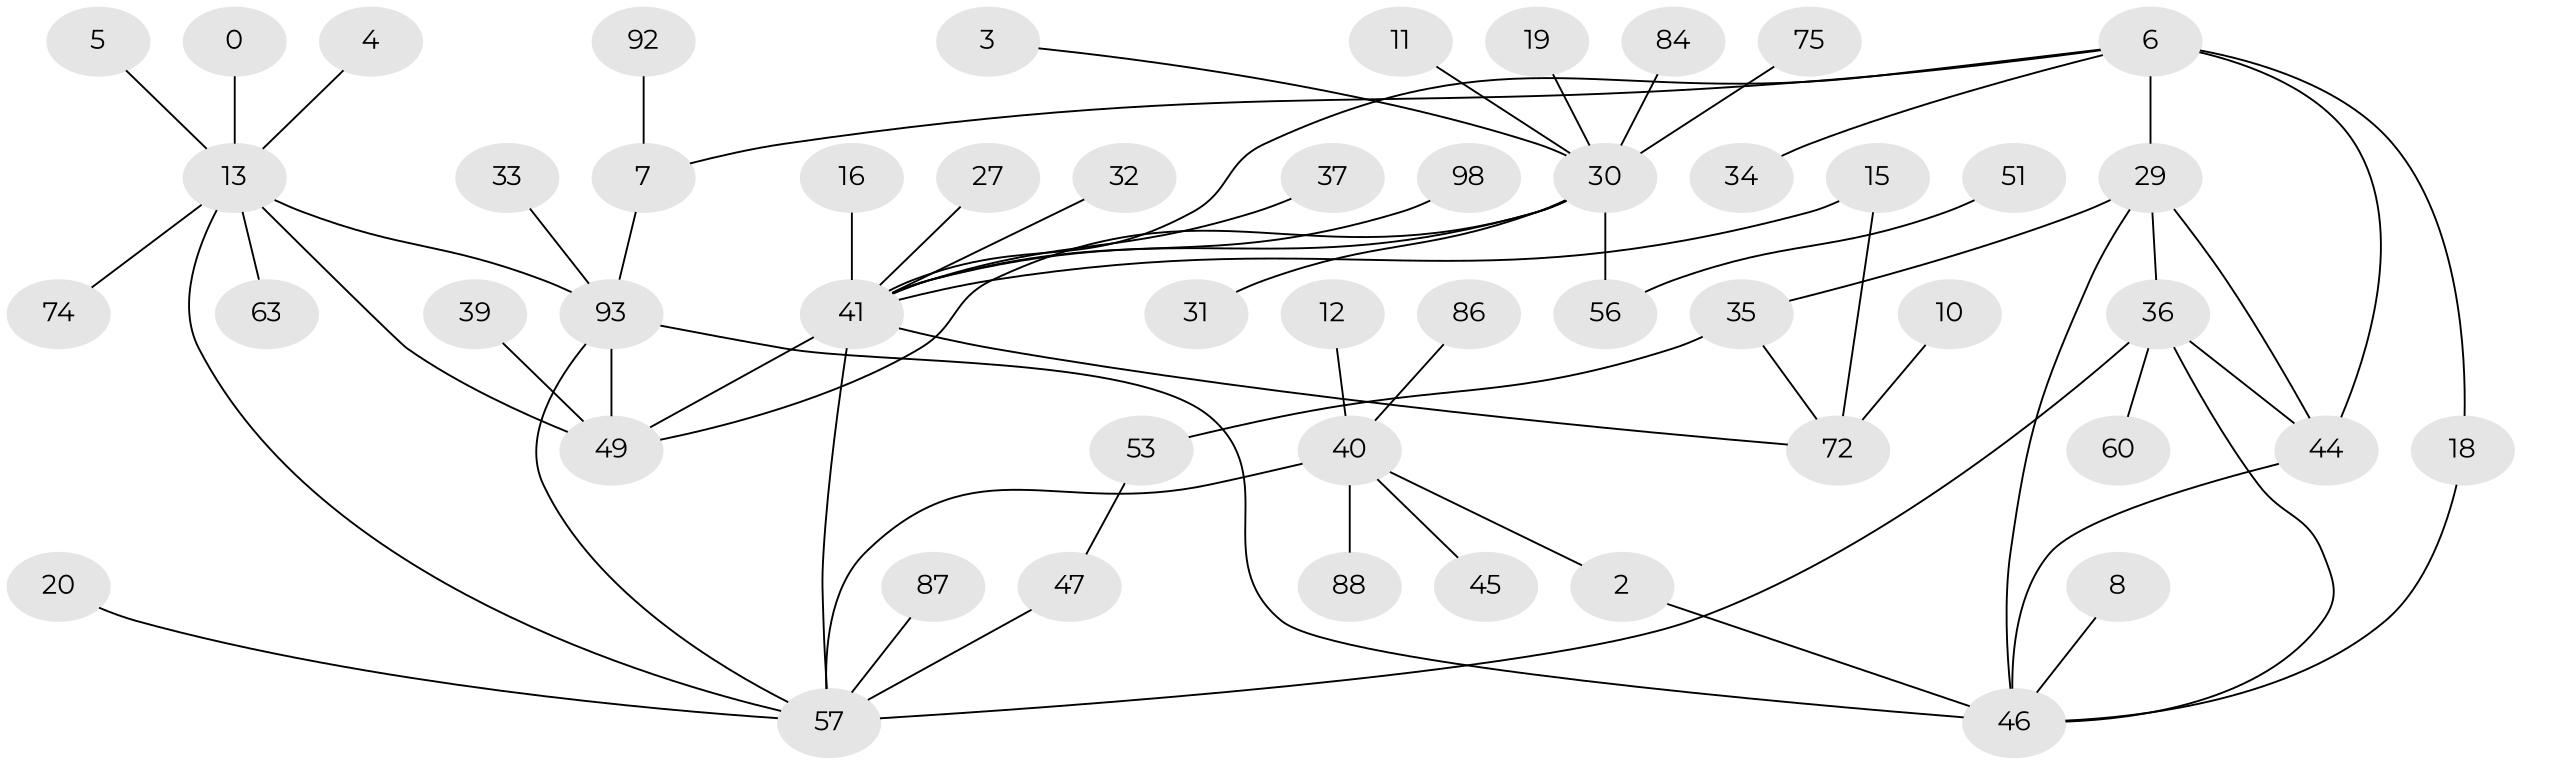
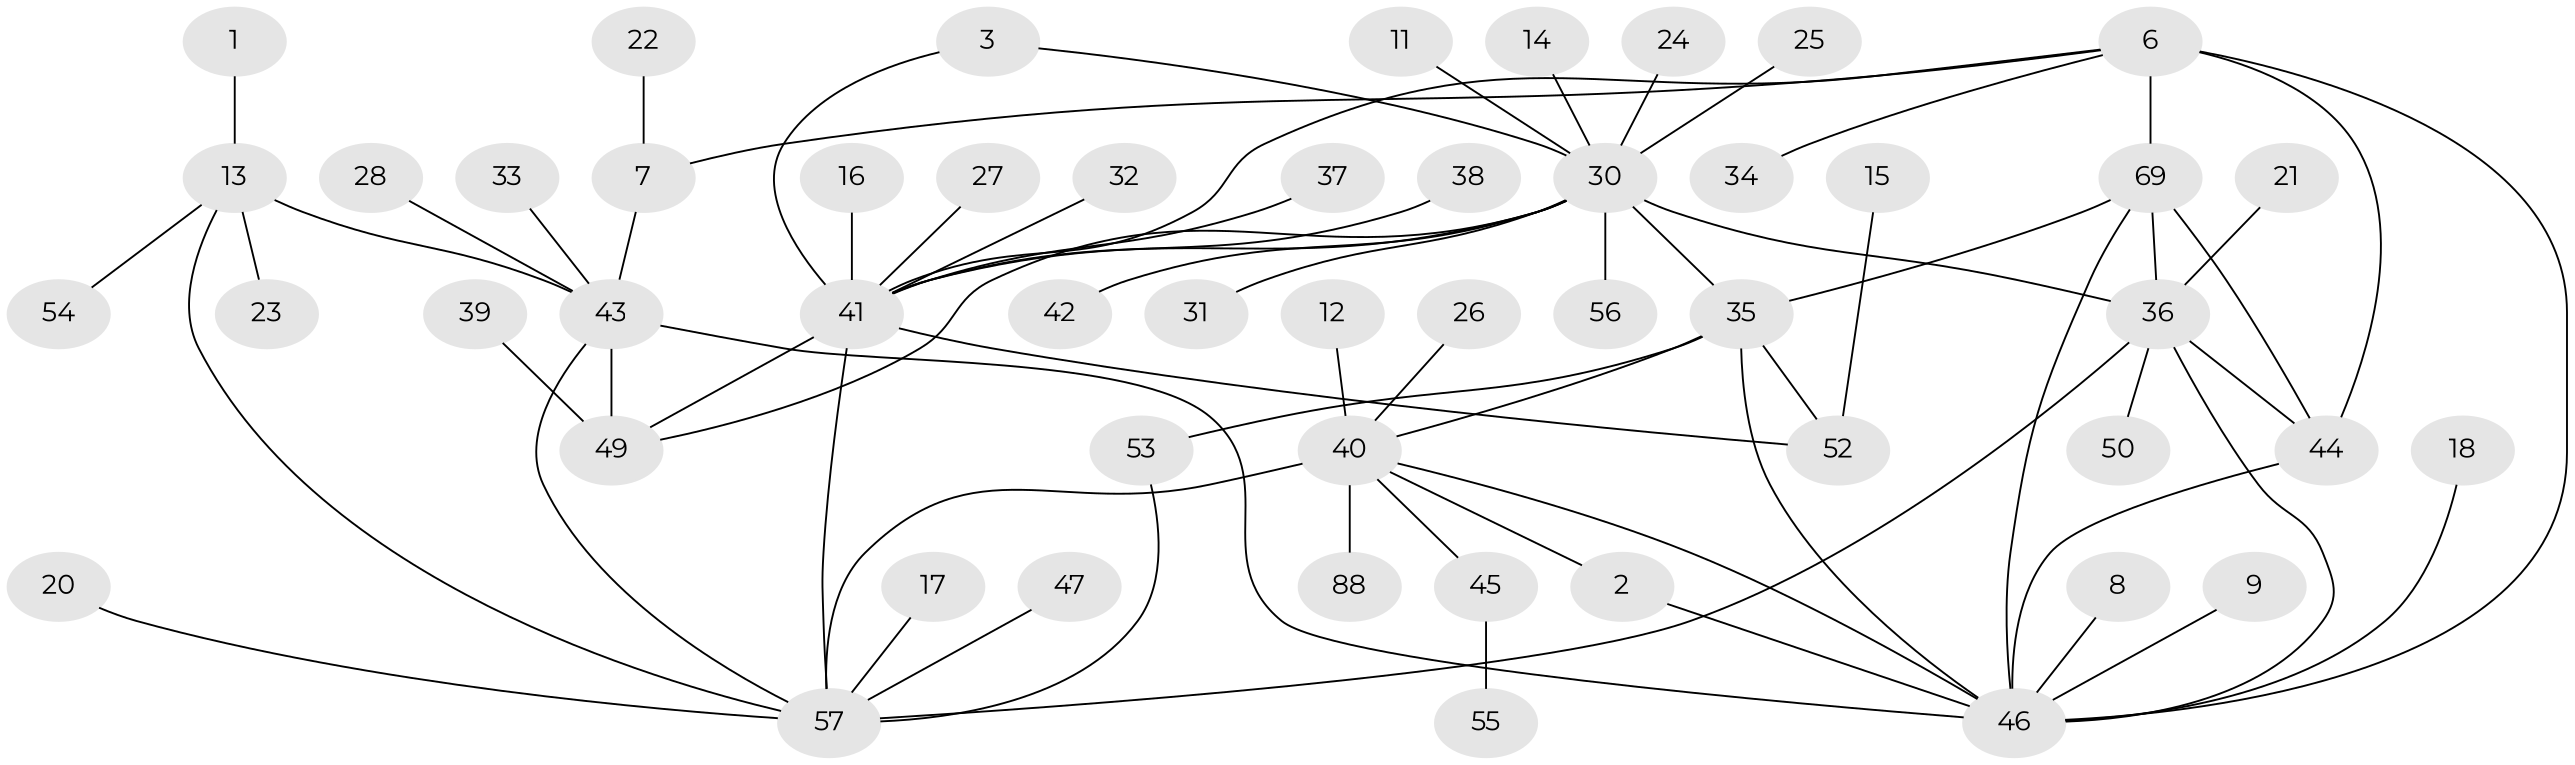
(98, 42) -> none
(235, 42) -> (235, 42)
(371, 42) -> none
(644, 42) -> (644, 42)
(1537, 42) -> (1537, 42)
(1673, 42) -> (1673, 42)
(1810, 42) -> (1810, 42)
(2413, 172) -> (2567, 450)
none -> (371, 178)
(1469, 178) -> (1469, 178)
(2014, 178) -> none
(2151, 178) -> (2151, 178)
none -> (2287, 178)
none -> (1673, 246)
none -> (1888, 258)
(1394, 260) -> (797, 126)
(59, 314) -> (59, 314)
(267, 314) -> (267, 314)
(611, 314) -> (611, 314)
none -> (1060, 314)
(1469, 314) -> (1469, 314)
(1950, 314) -> none
(399, 342) -> none
none -> (1551, 391)
(1838, 451) -> (1838, 451)
(2118, 451) -> (2118, 451)
(1105, 519) -> (1084, 669)
none -> (1815, 551)
none -> (1698, 556)
(933, 587) -> (933, 587)
none -> (2255, 587)
none -> (1486, 723)
